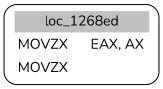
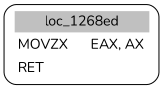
(58, 68) -> (46, 68)
